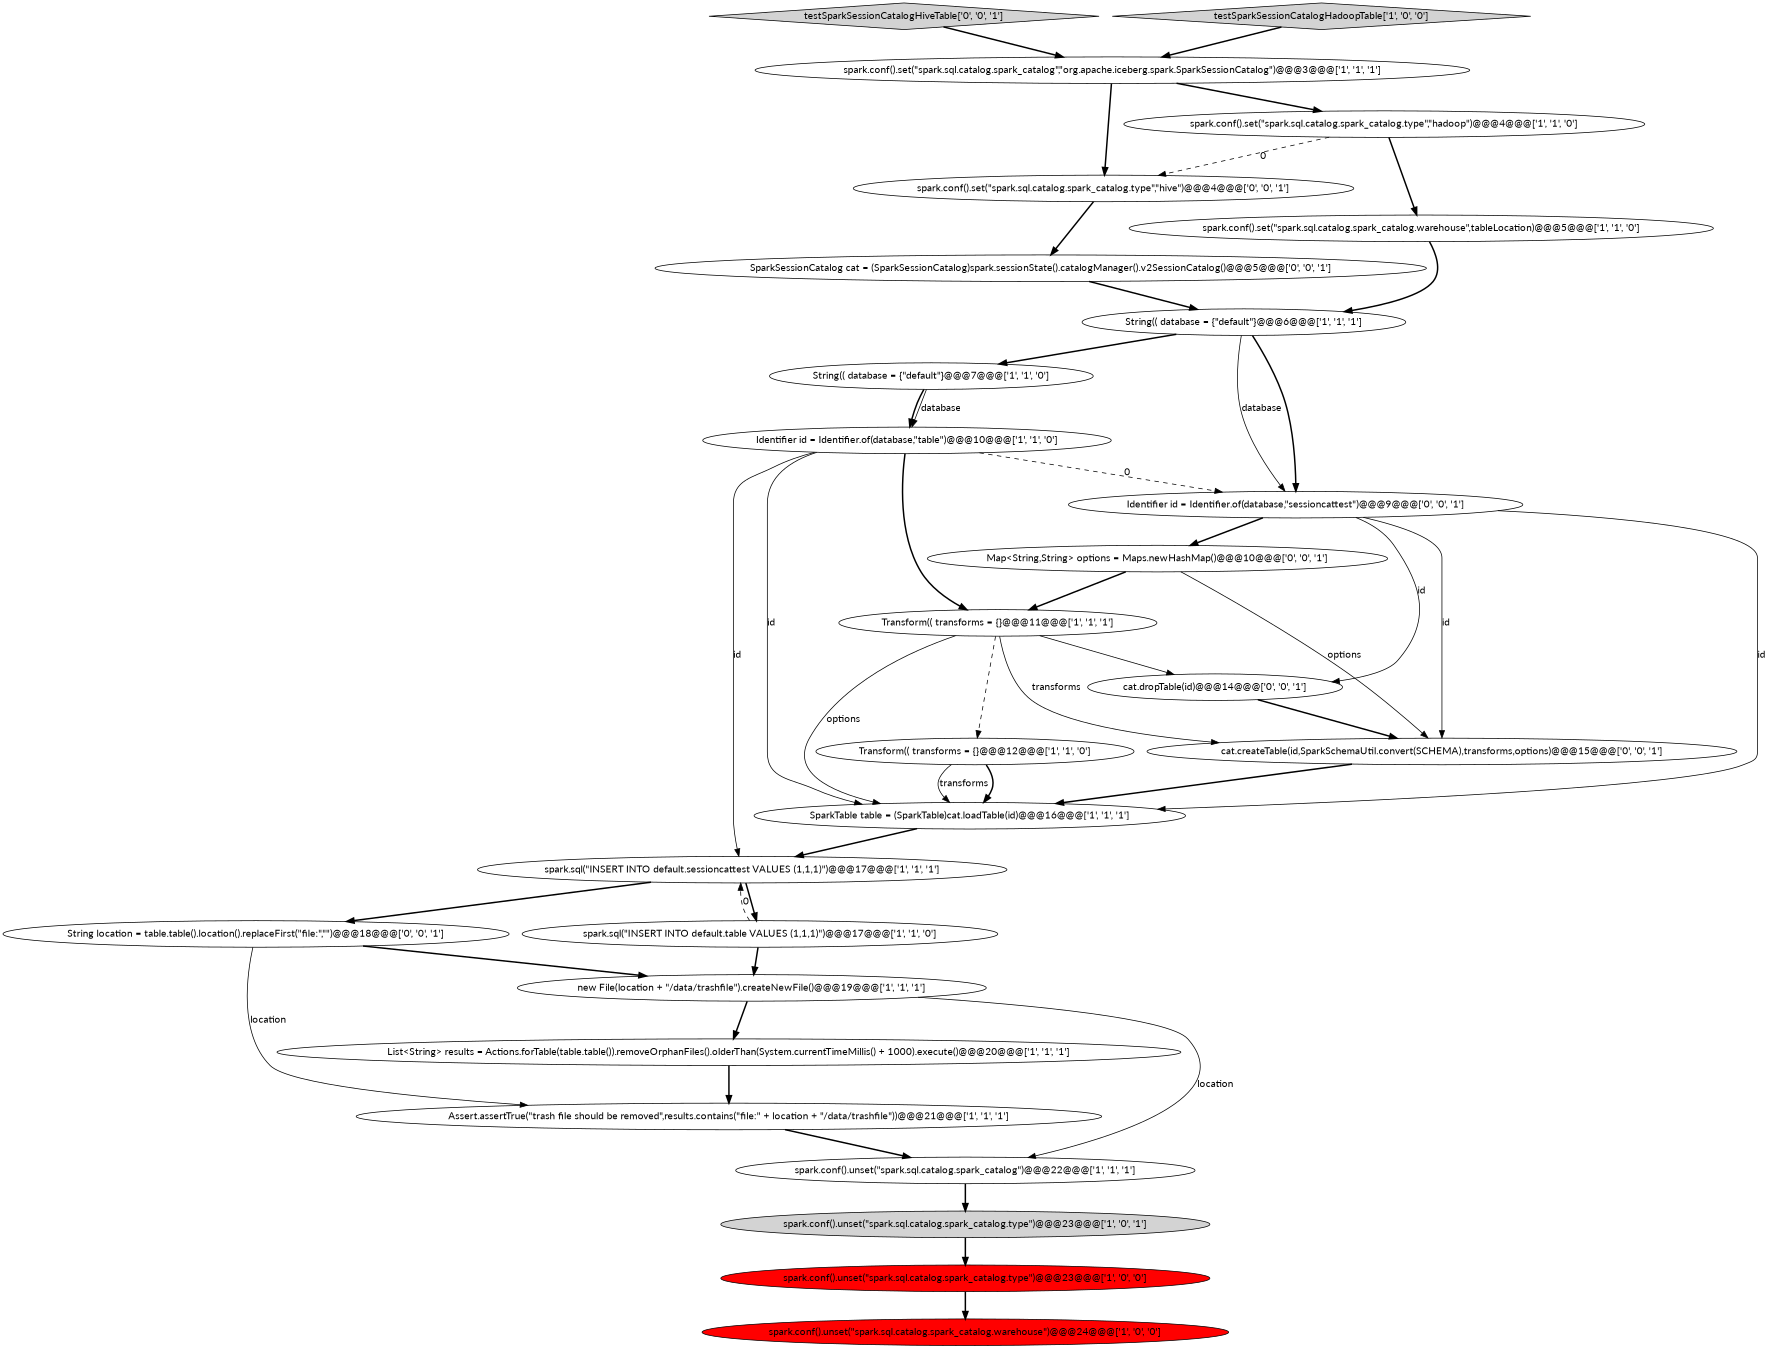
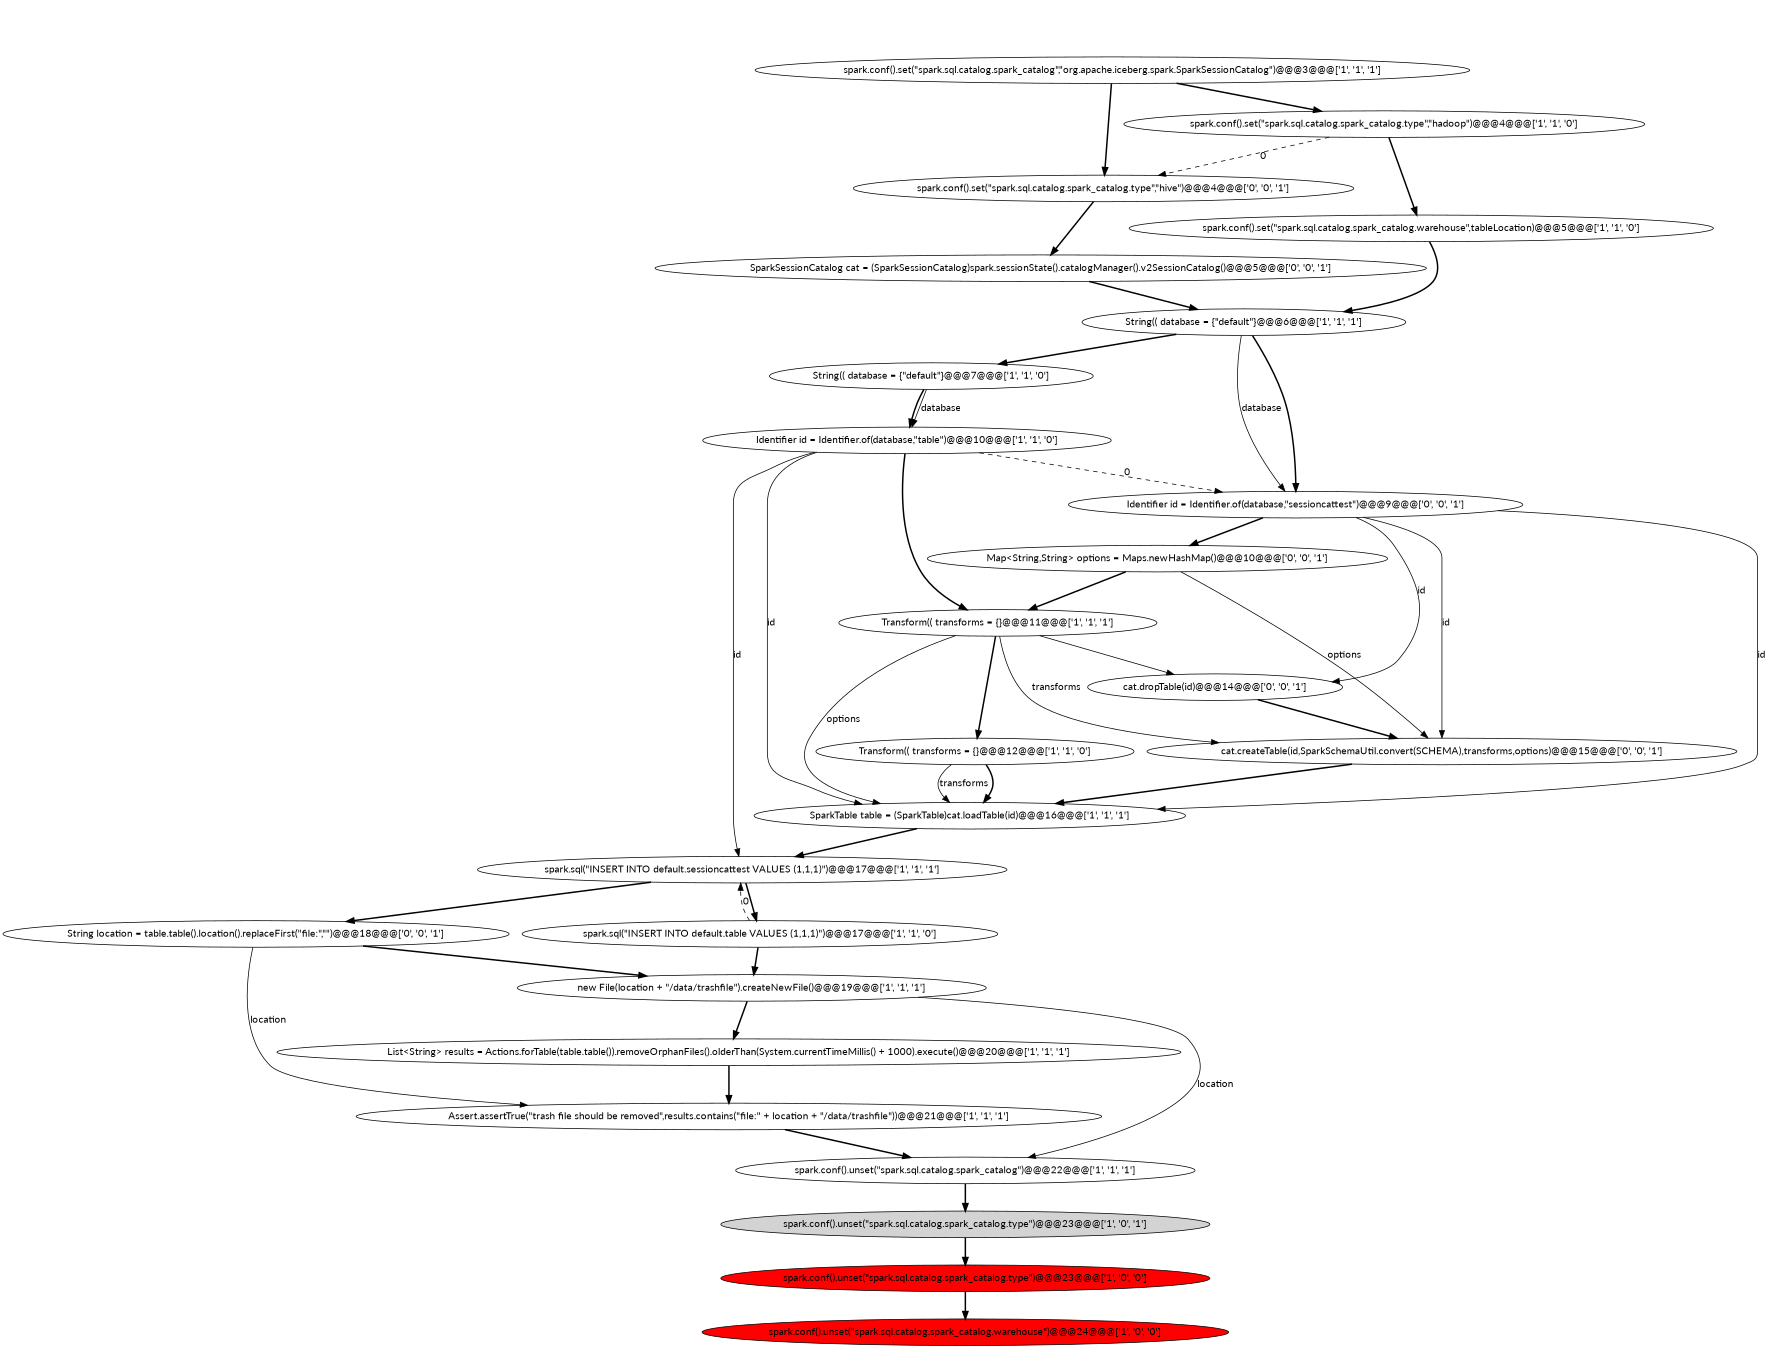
(904, 16) -> none
(1322, 16) -> none
(987, 683) -> (987, 683)
